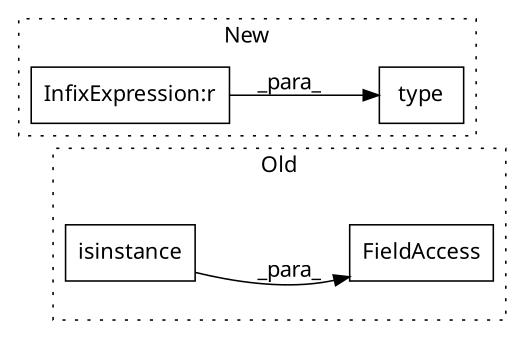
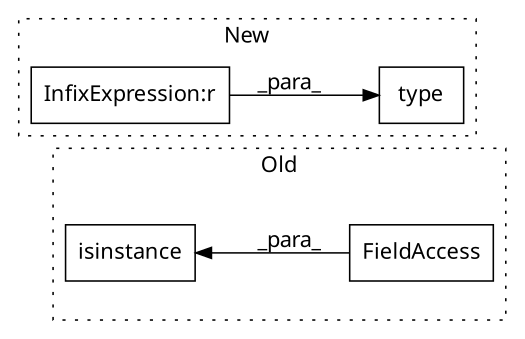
(265, 284) -> (281, 253)
